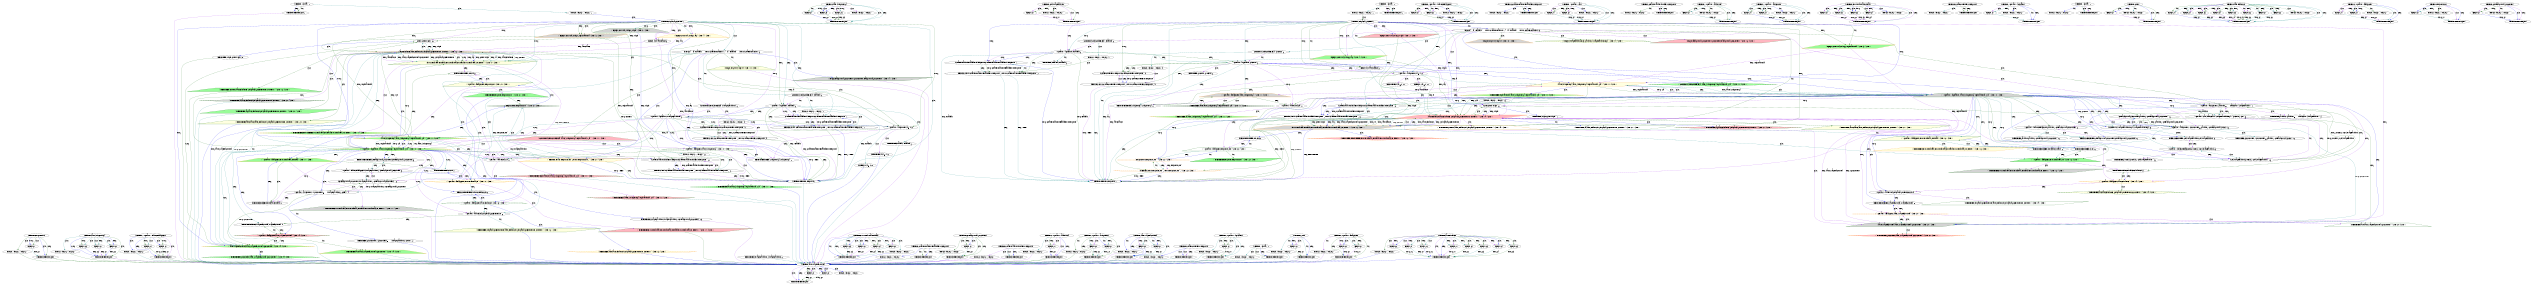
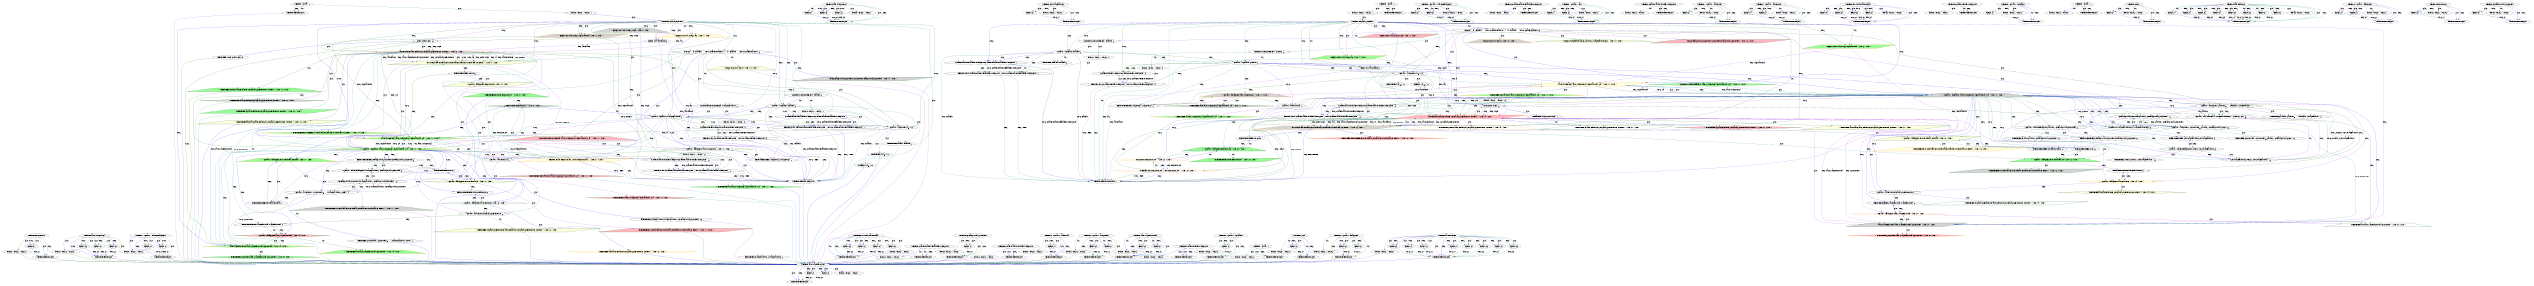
(1200, 74) -> none
(496, 90) -> none
(546, 91) -> (593, 111)
(2179, 133) -> (2179, 133)
(1224, 149) -> (1224, 149)
(470, 182) -> (470, 182)
